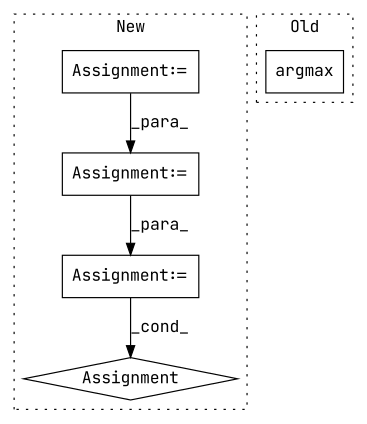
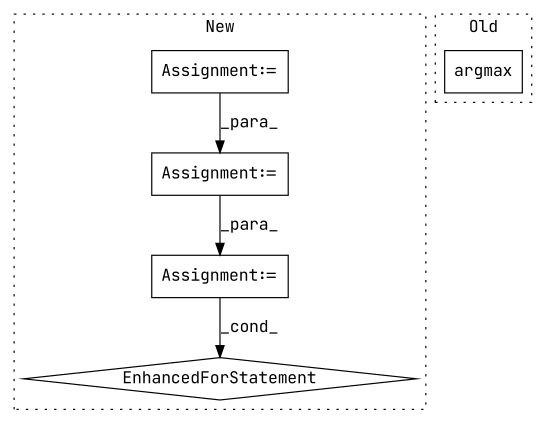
(131, 379) -> (220, 379)
